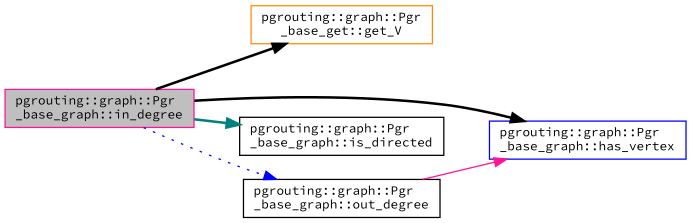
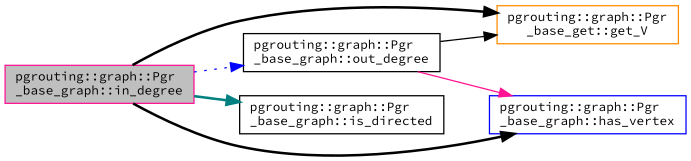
none -> (462, 39)
